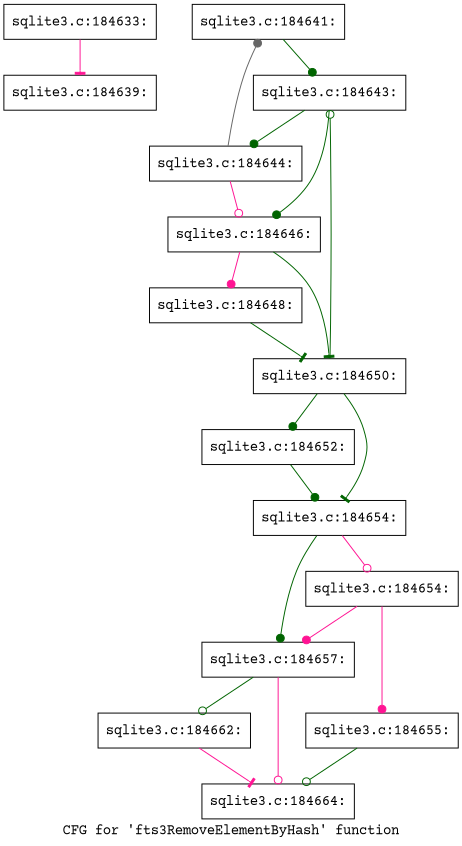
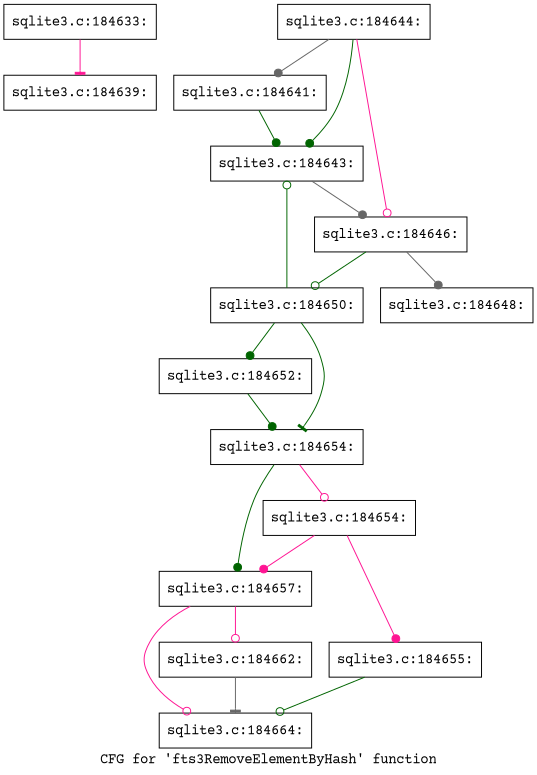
(281, 126) -> (342, 94)
(317, 168) -> (335, 197)
(236, 266) -> (421, 267)
(315, 295) -> (342, 268)
(275, 339) -> none
(230, 693) -> (235, 620)
(224, 765) -> (235, 693)
